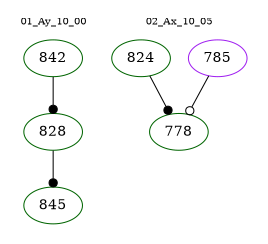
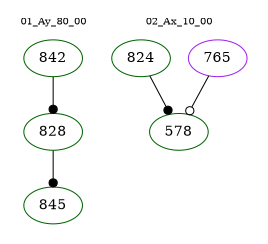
(54, 22) -> (54, 22)
(179, 22) -> (179, 22)
(218, 58) -> (218, 58)
(179, 132) -> (179, 132)
